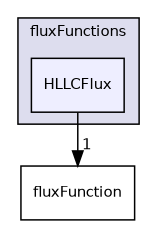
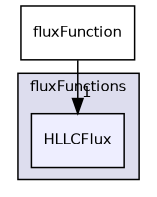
(78, 134) -> (78, 82)
